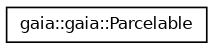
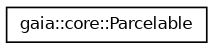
(107, 25) -> (107, 25)
